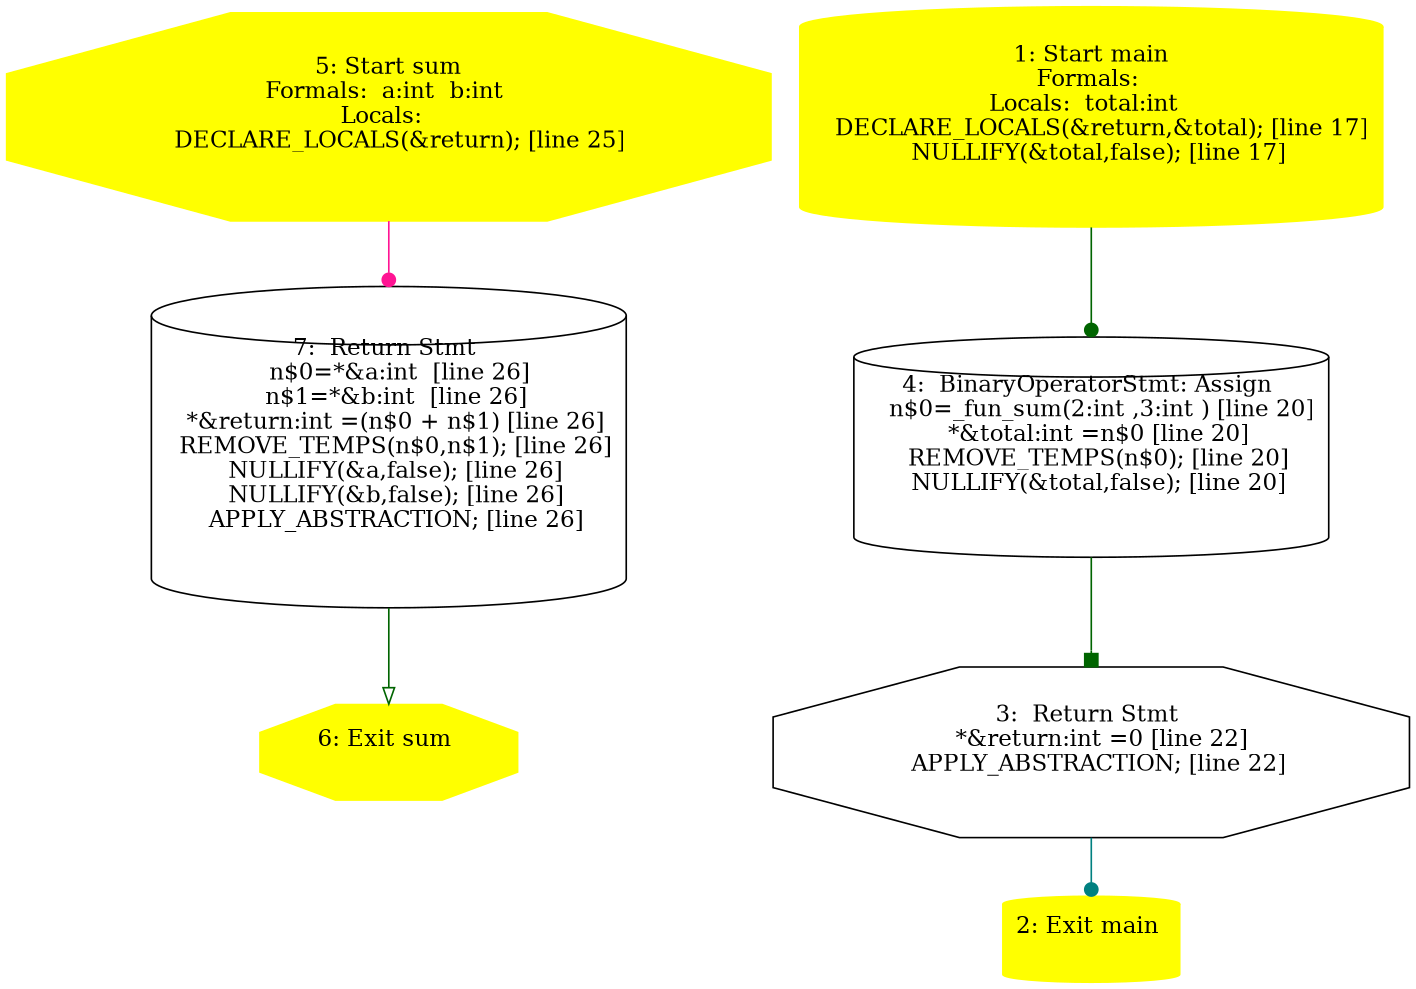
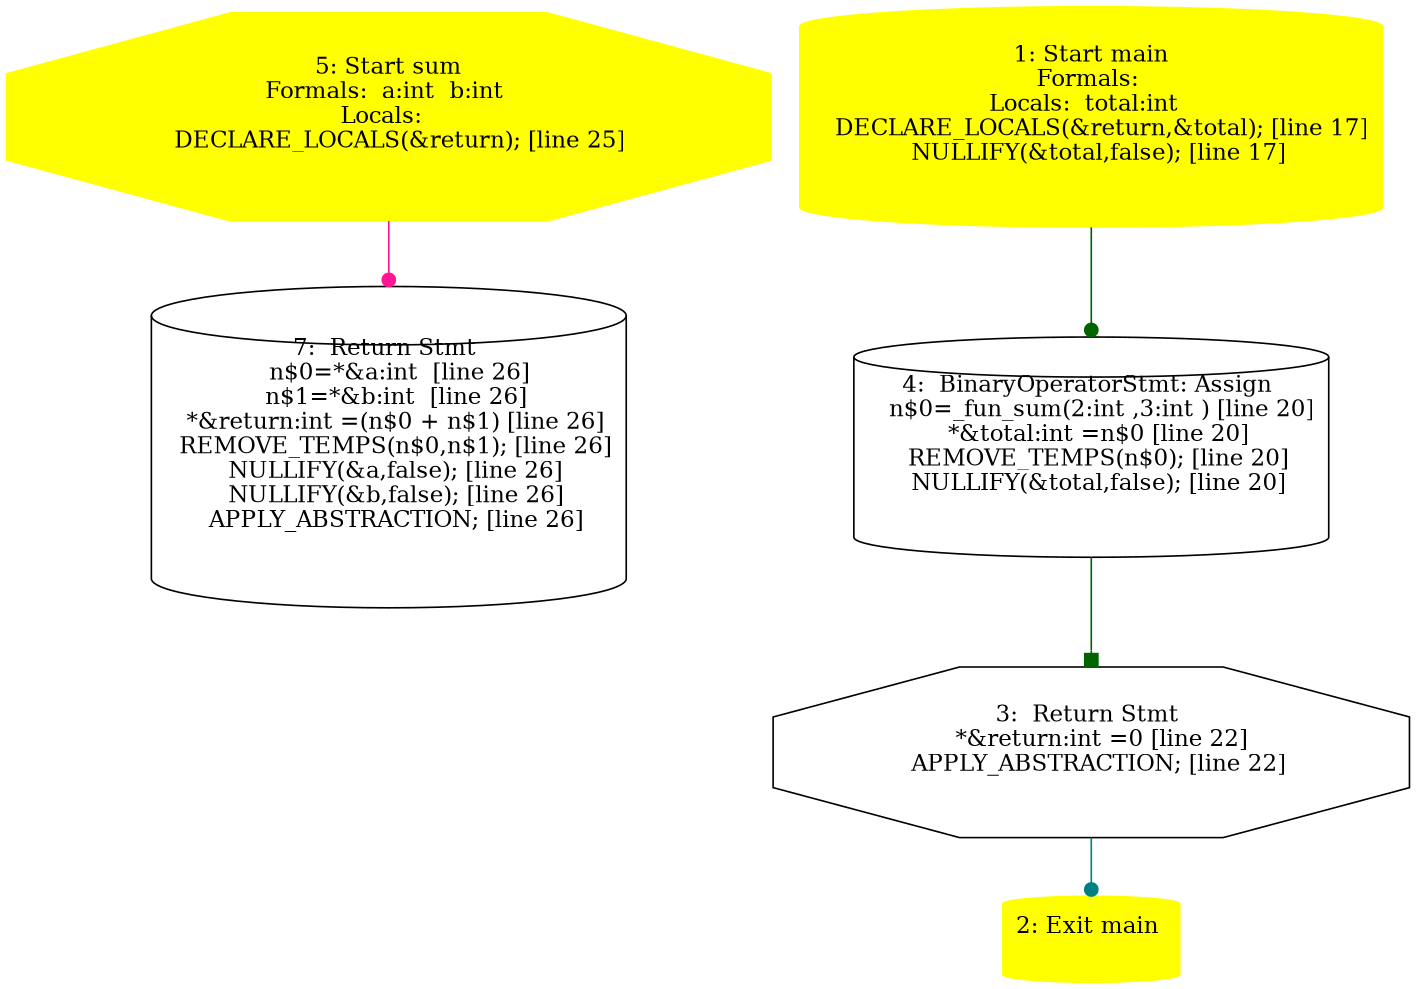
(389, 752) -> none
